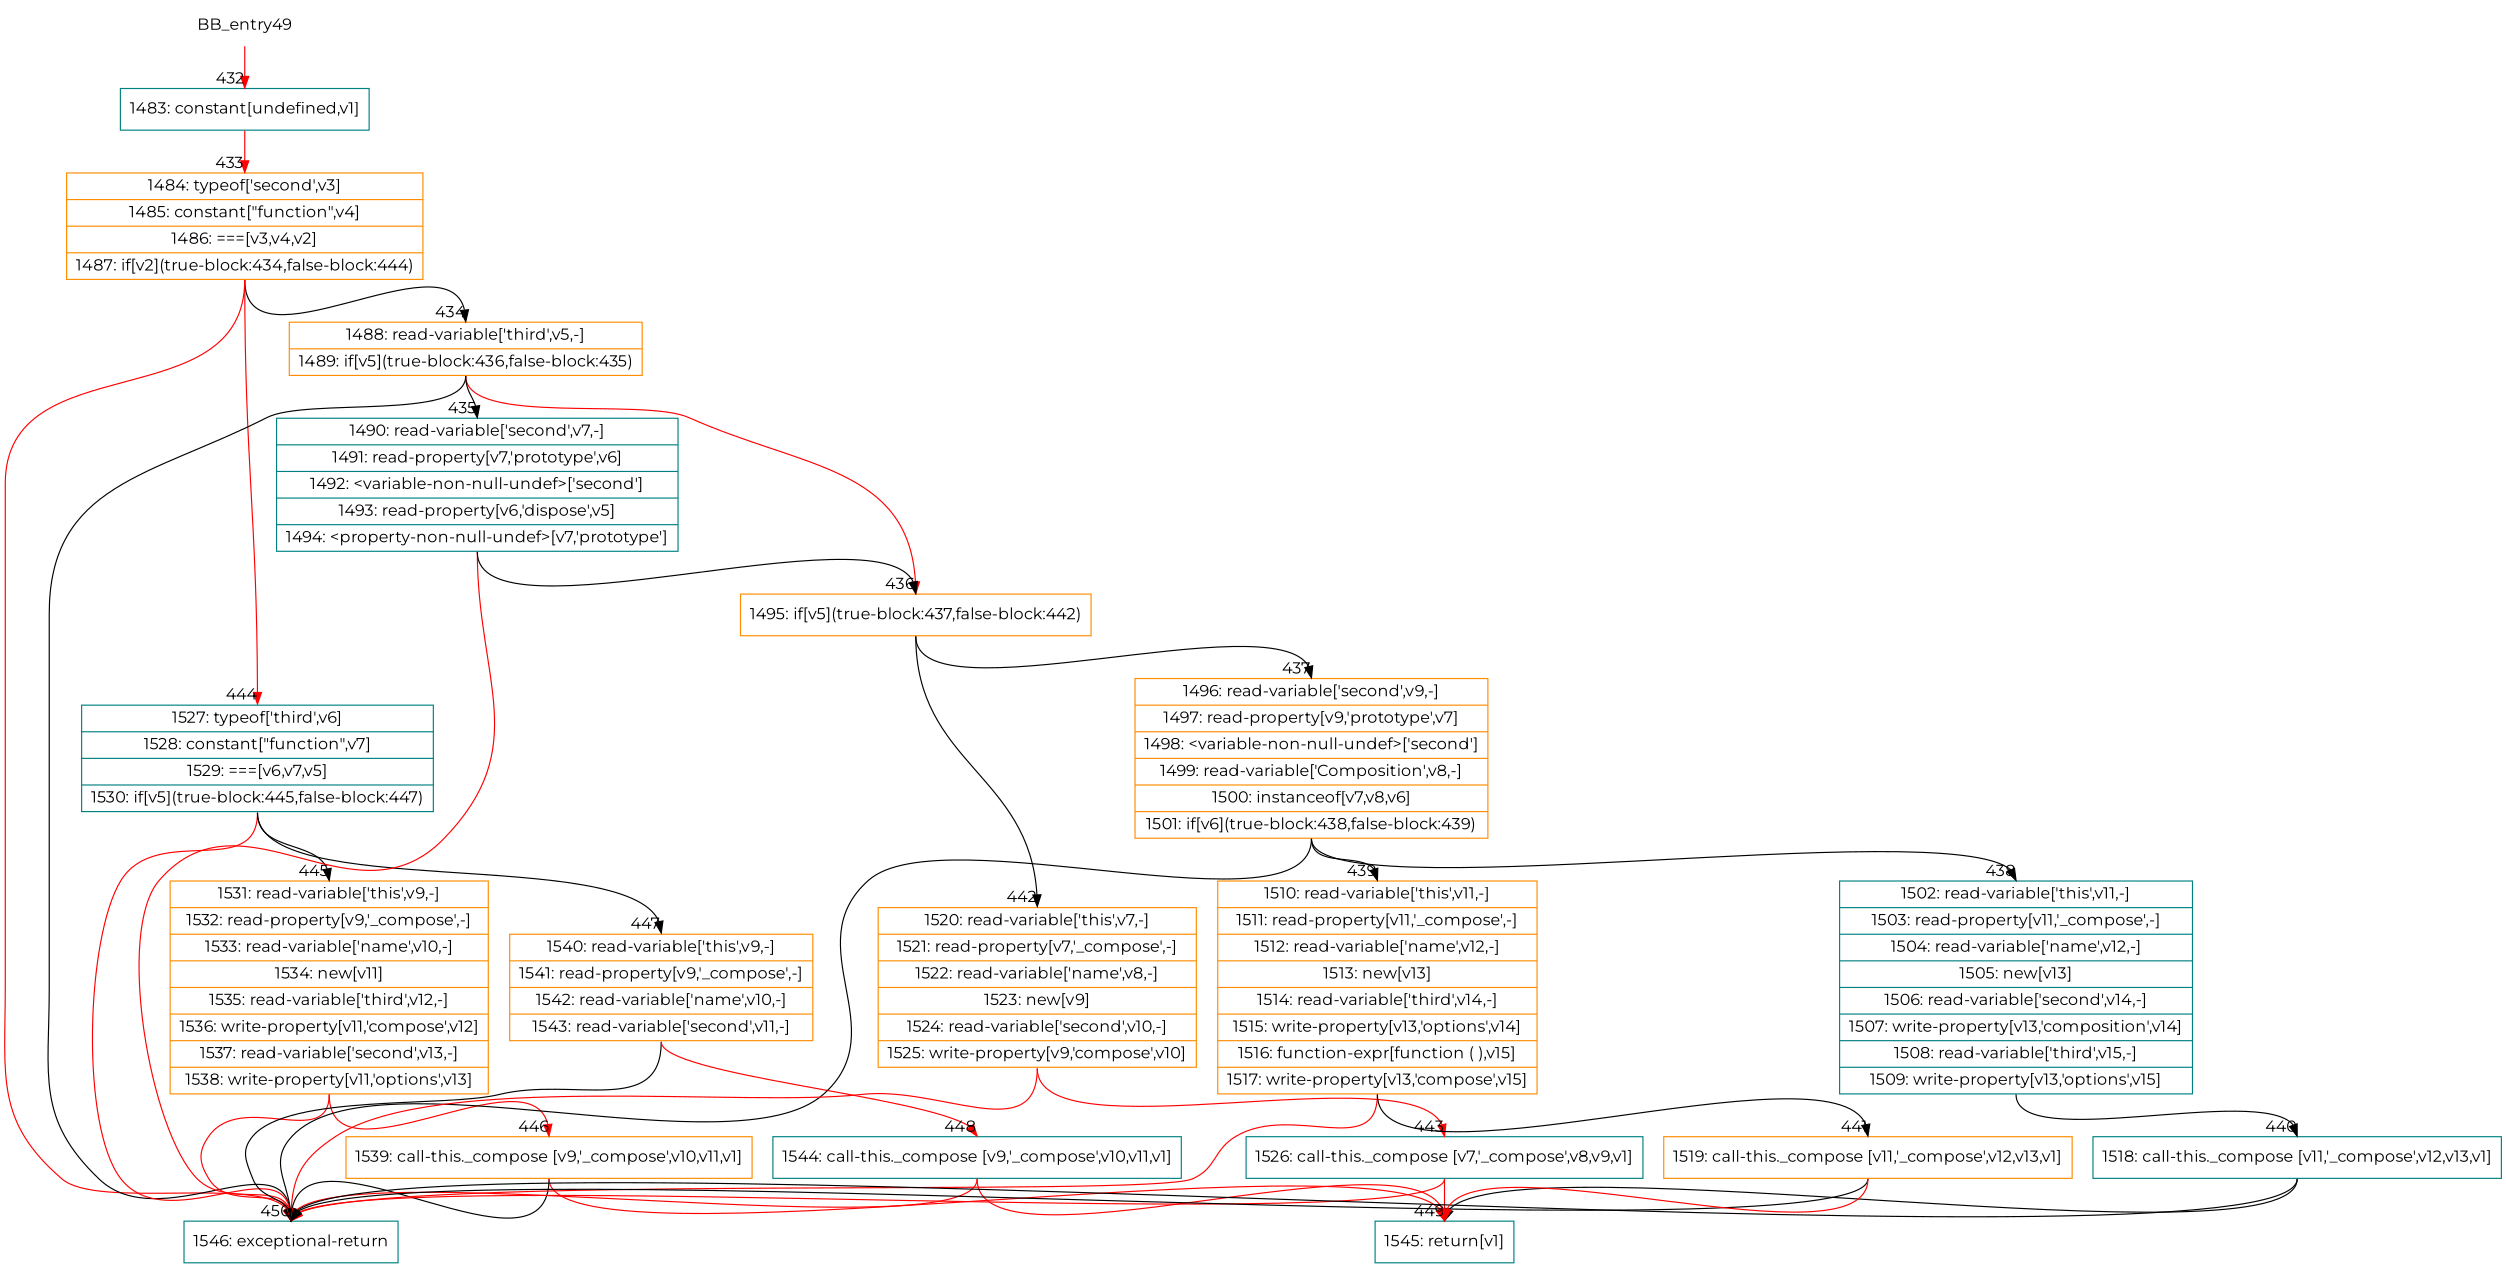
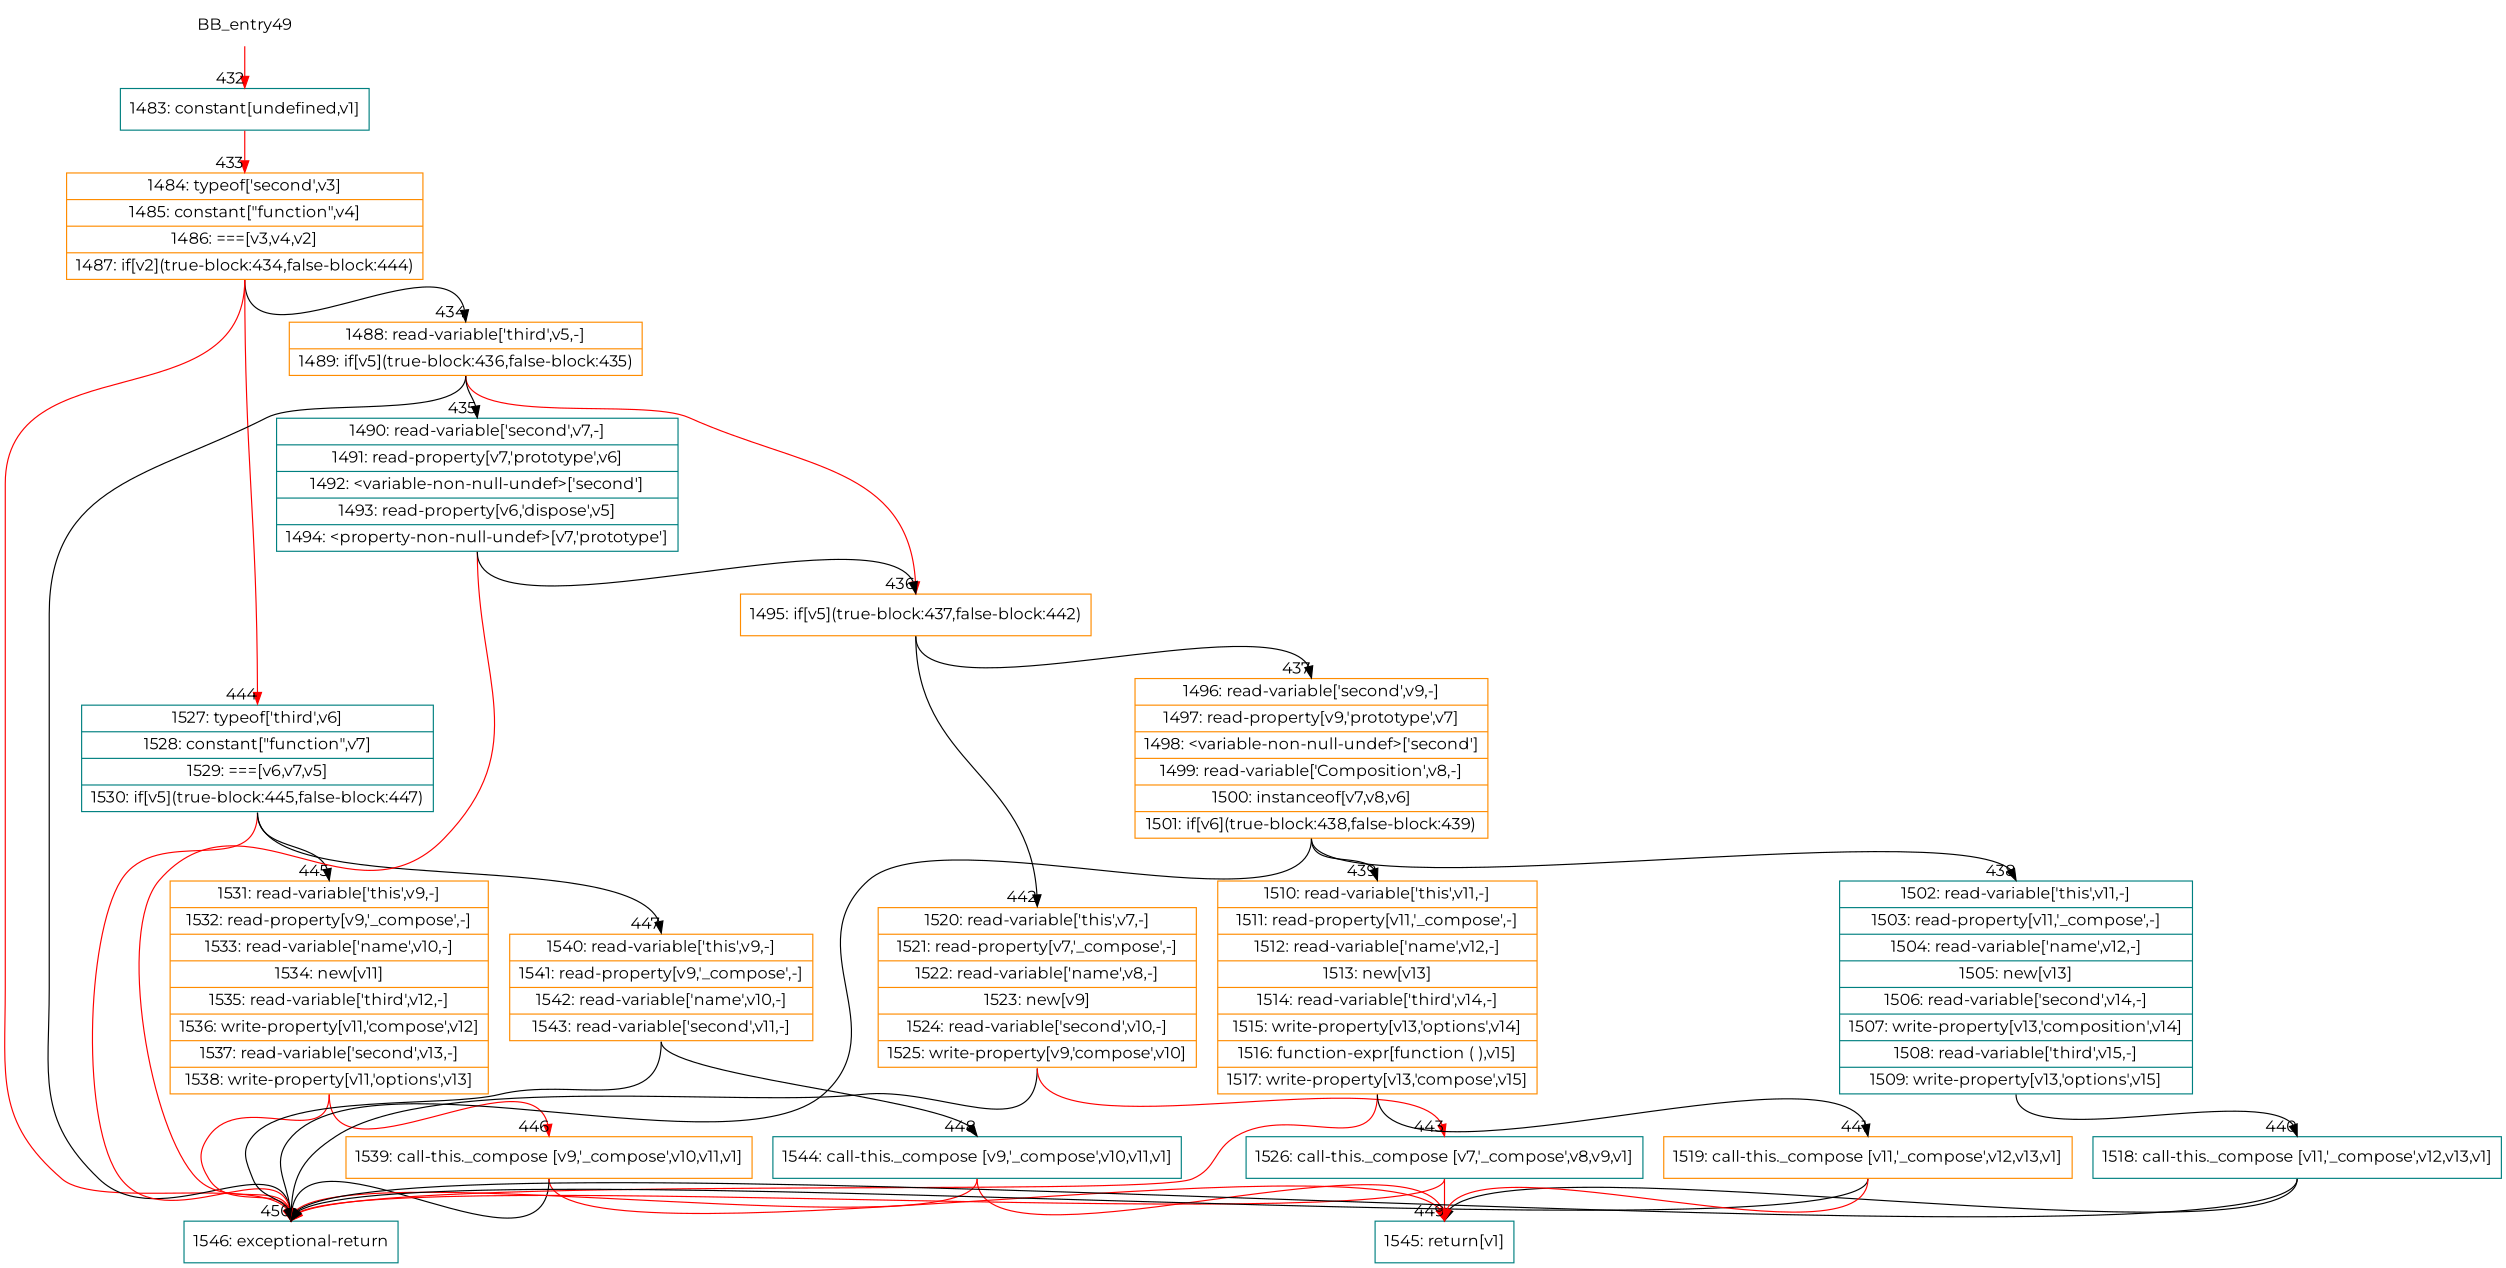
(814, 1088) -> (814, 1088)
(652, 1096) -> (652, 1096)
